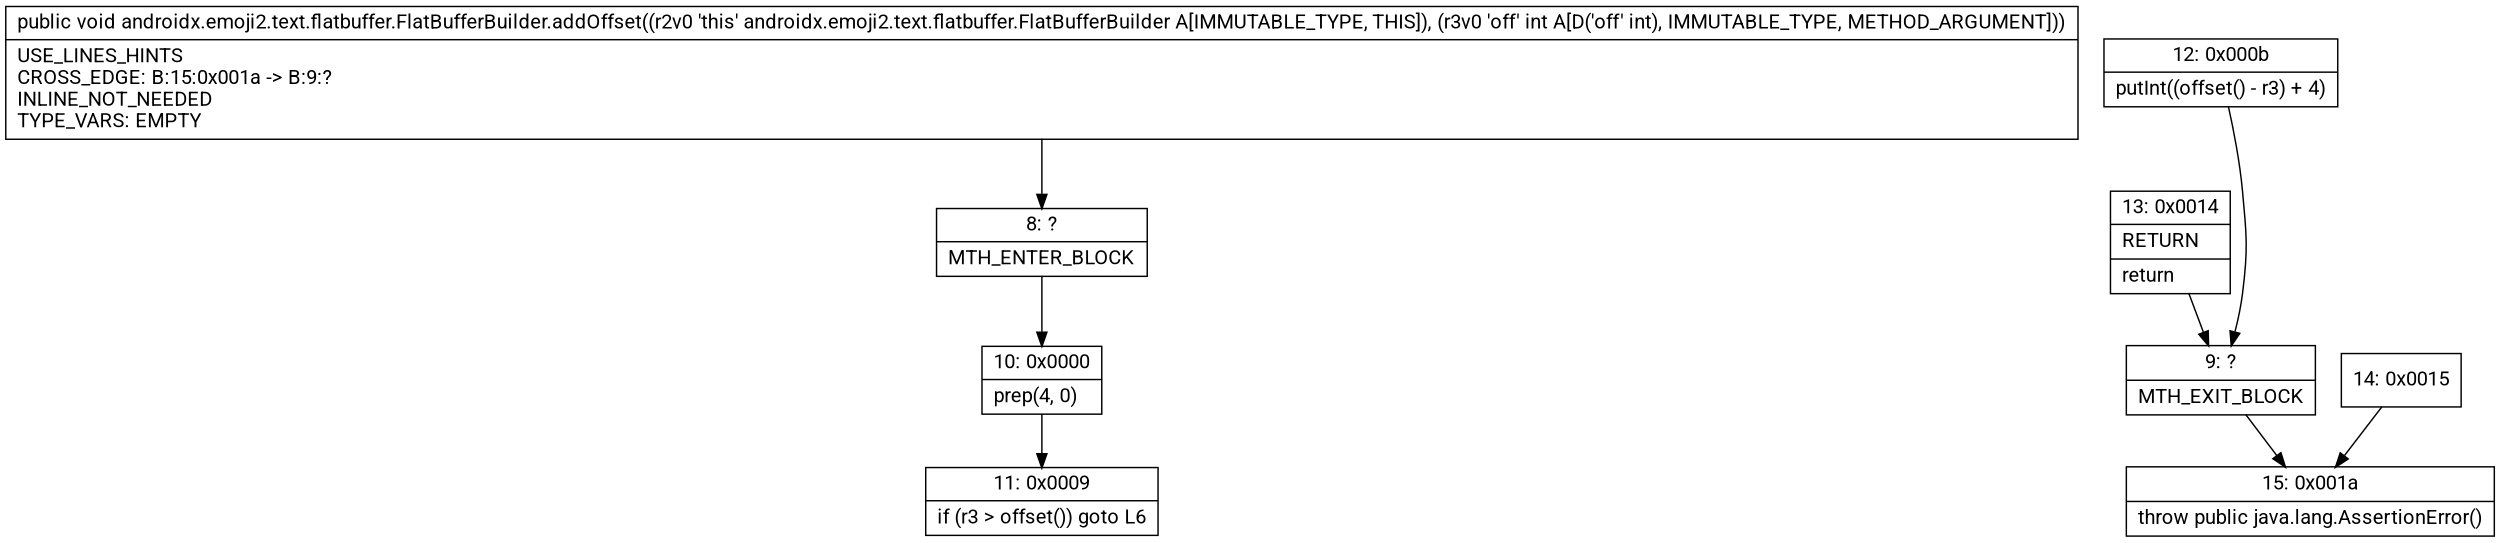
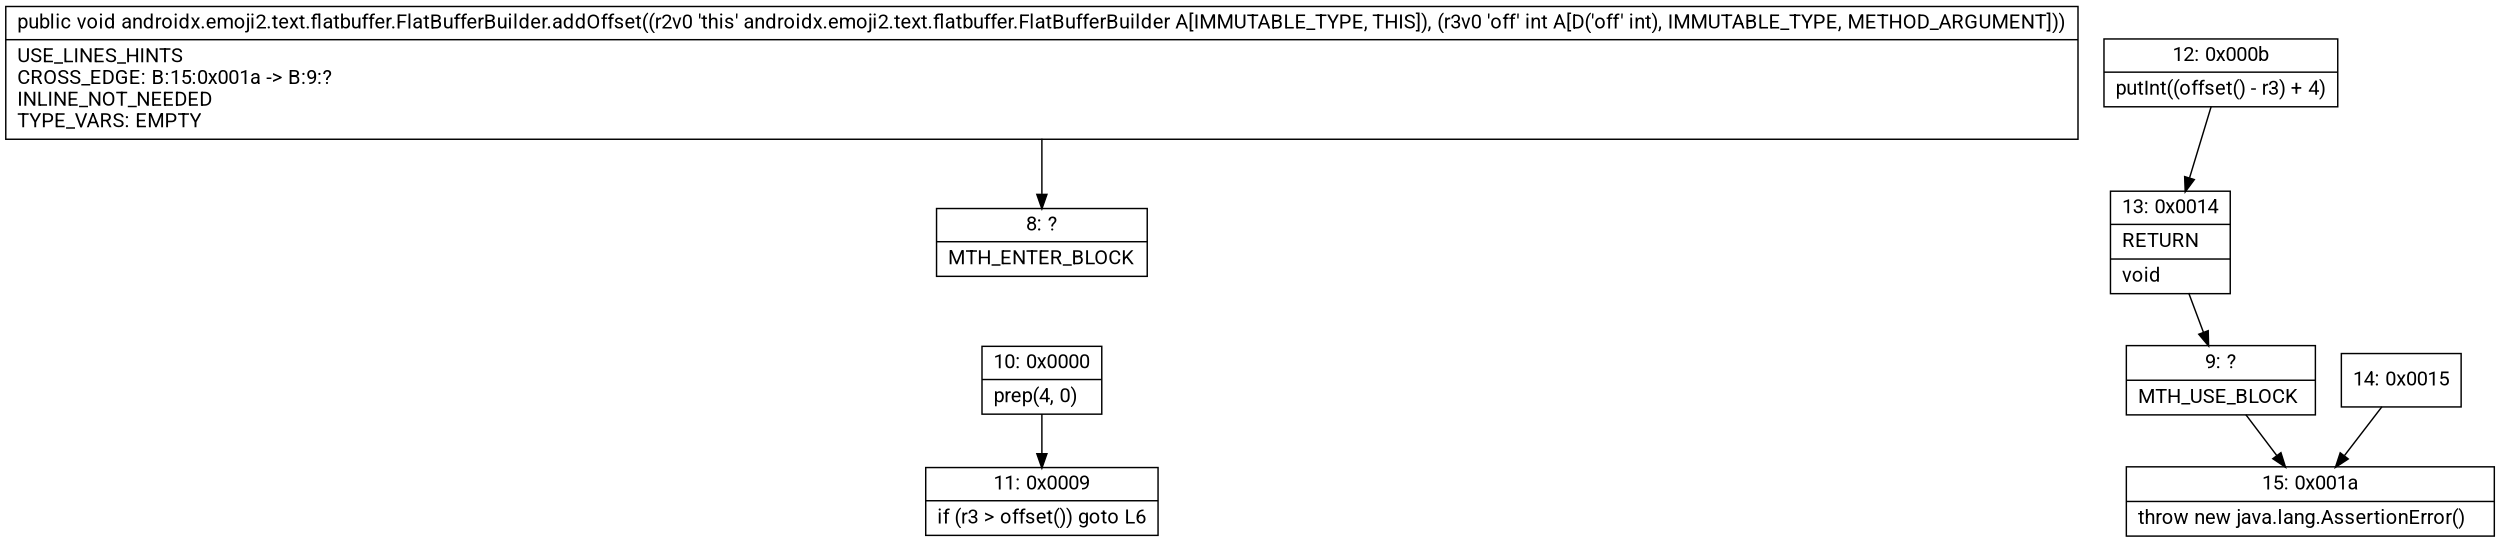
(2245, 219) -> (2200, 142)
(2149, 276) -> (2142, 276)
(1042, 304) -> none
(2221, 397) -> (2219, 397)
(2310, 518) -> (2302, 518)
